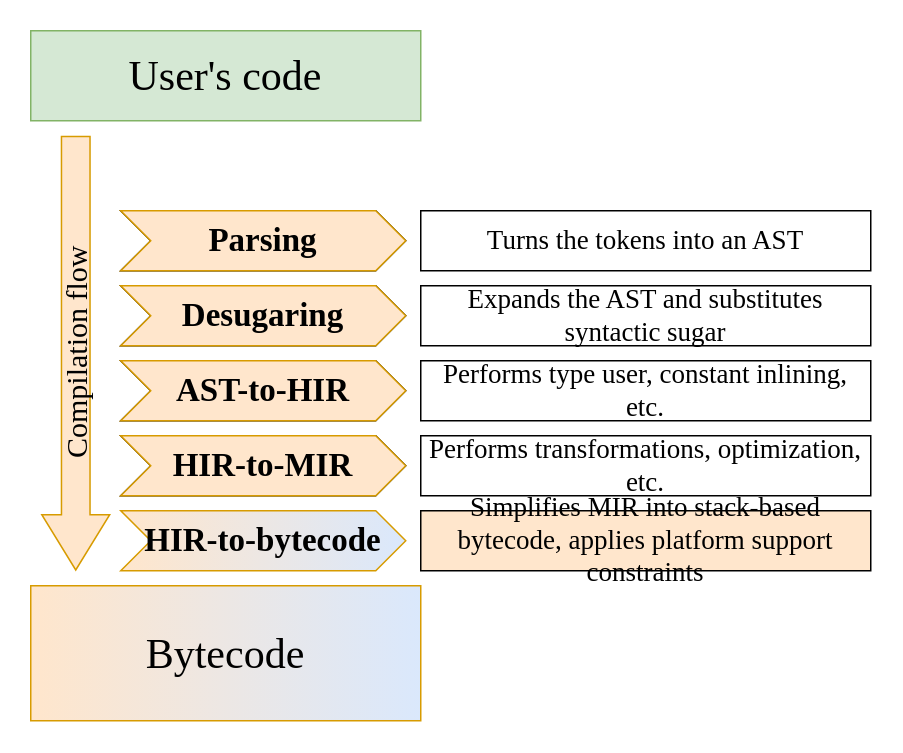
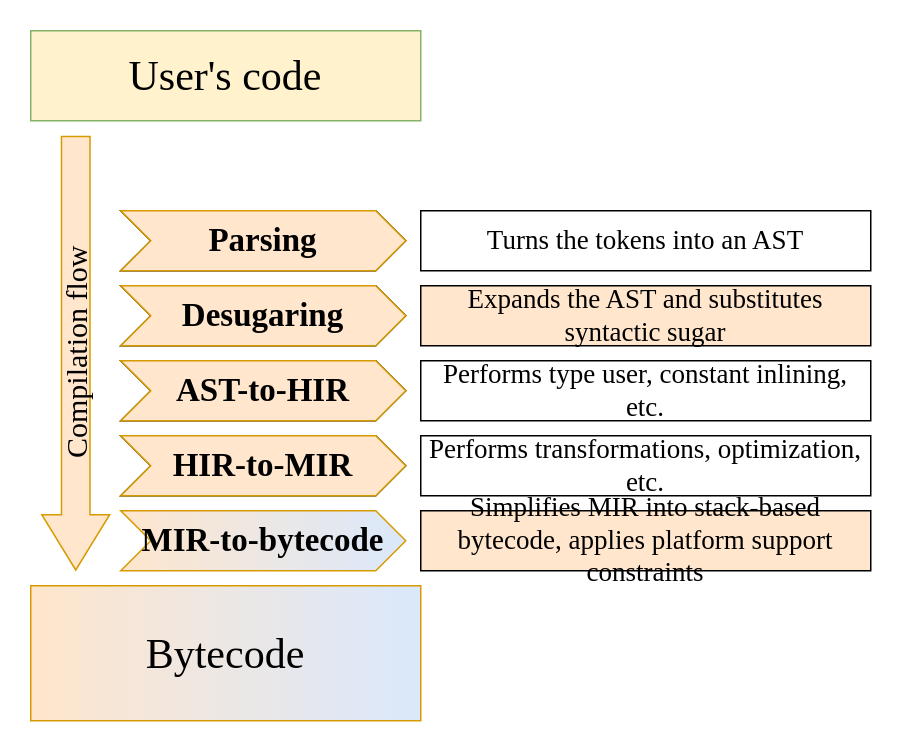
(226, 76) -> (226, 76)
(646, 316) -> (646, 316)
(263, 541) -> (263, 541)
